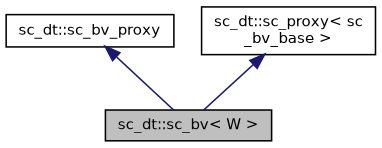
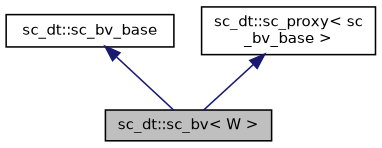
(90, 31) -> (90, 31)
